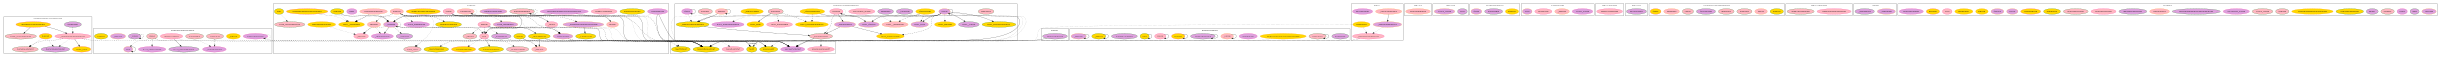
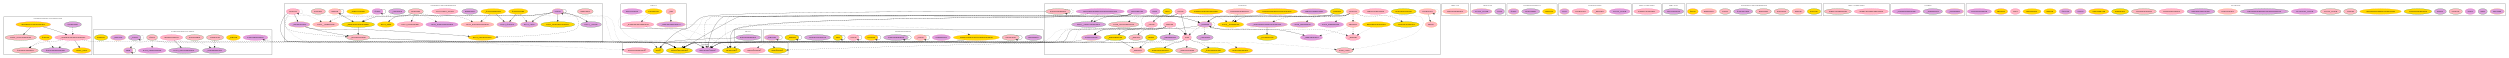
(1389, 11) -> (671, 11)
none -> (1906, 11)
(812, 24) -> (477, 24)
(945, 24) -> none
none -> (1089, 24)
(1379, 30) -> (827, 26)
(1034, 41) -> (838, 42)
(214, 49) -> (214, 51)
